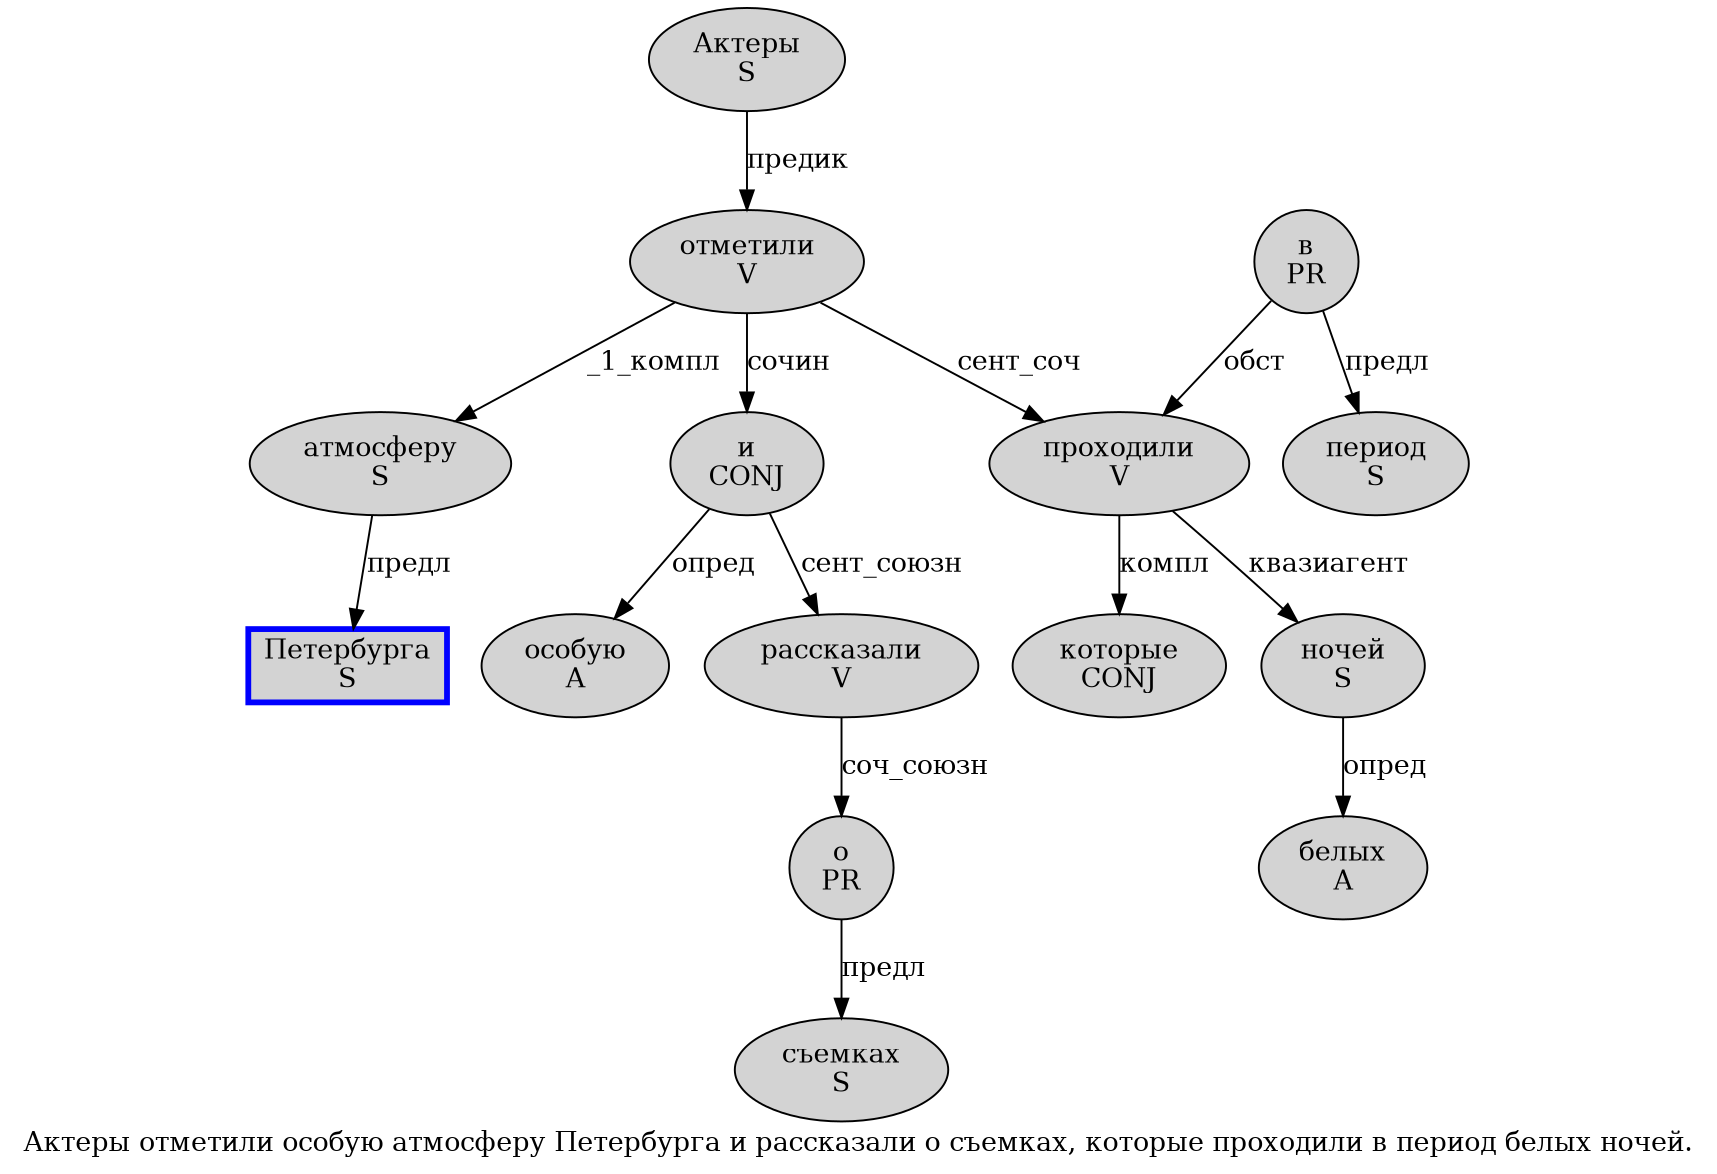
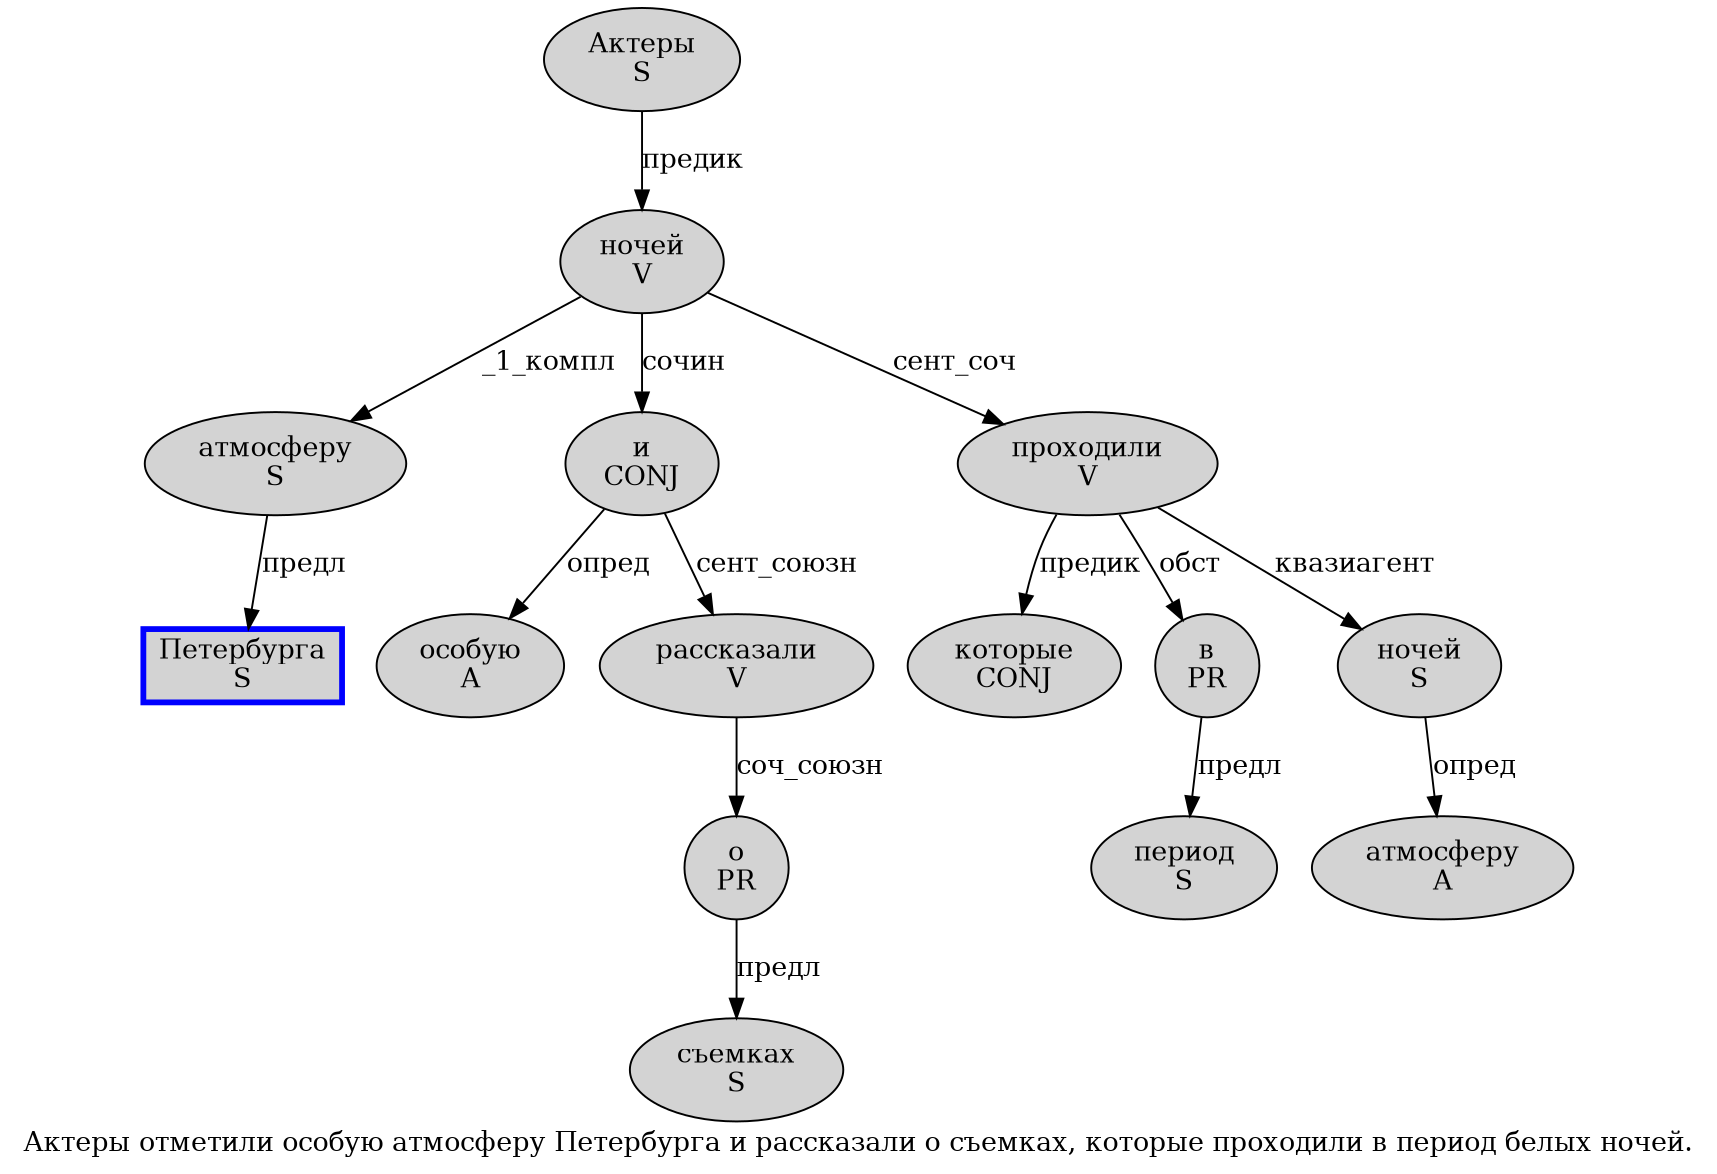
(747, 262) -> (642, 262)
(1224, 351) -> (1147, 558)
(1165, 565) -> (1091, 565)
(1343, 868) -> (1443, 868)
